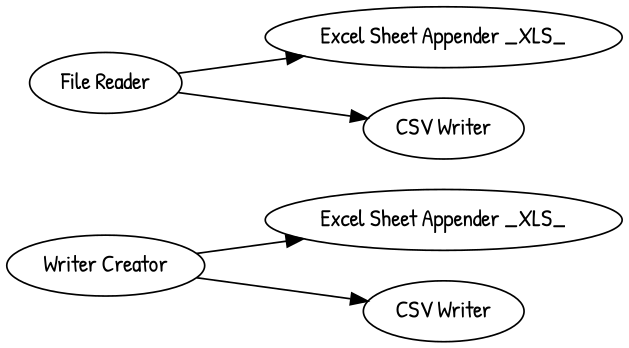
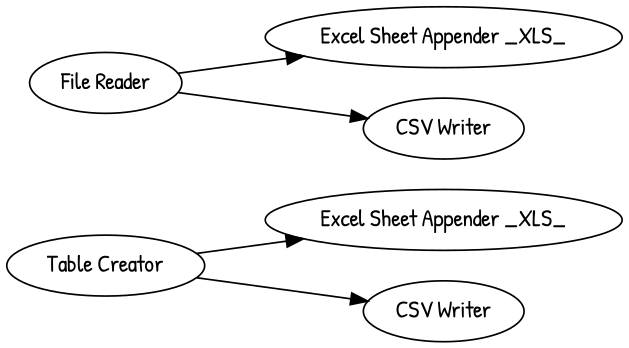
(106, 266) -> (106, 266)
